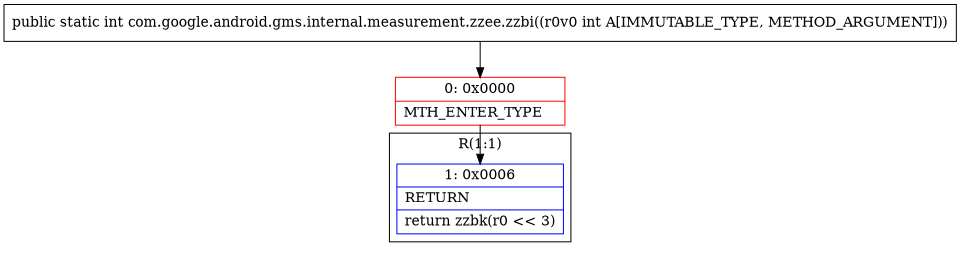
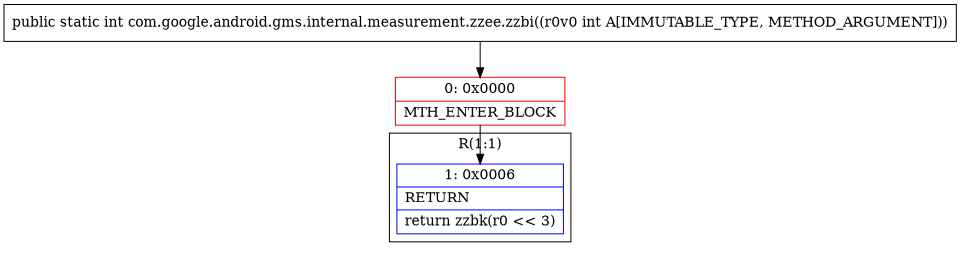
(473, 113) -> (480, 113)
